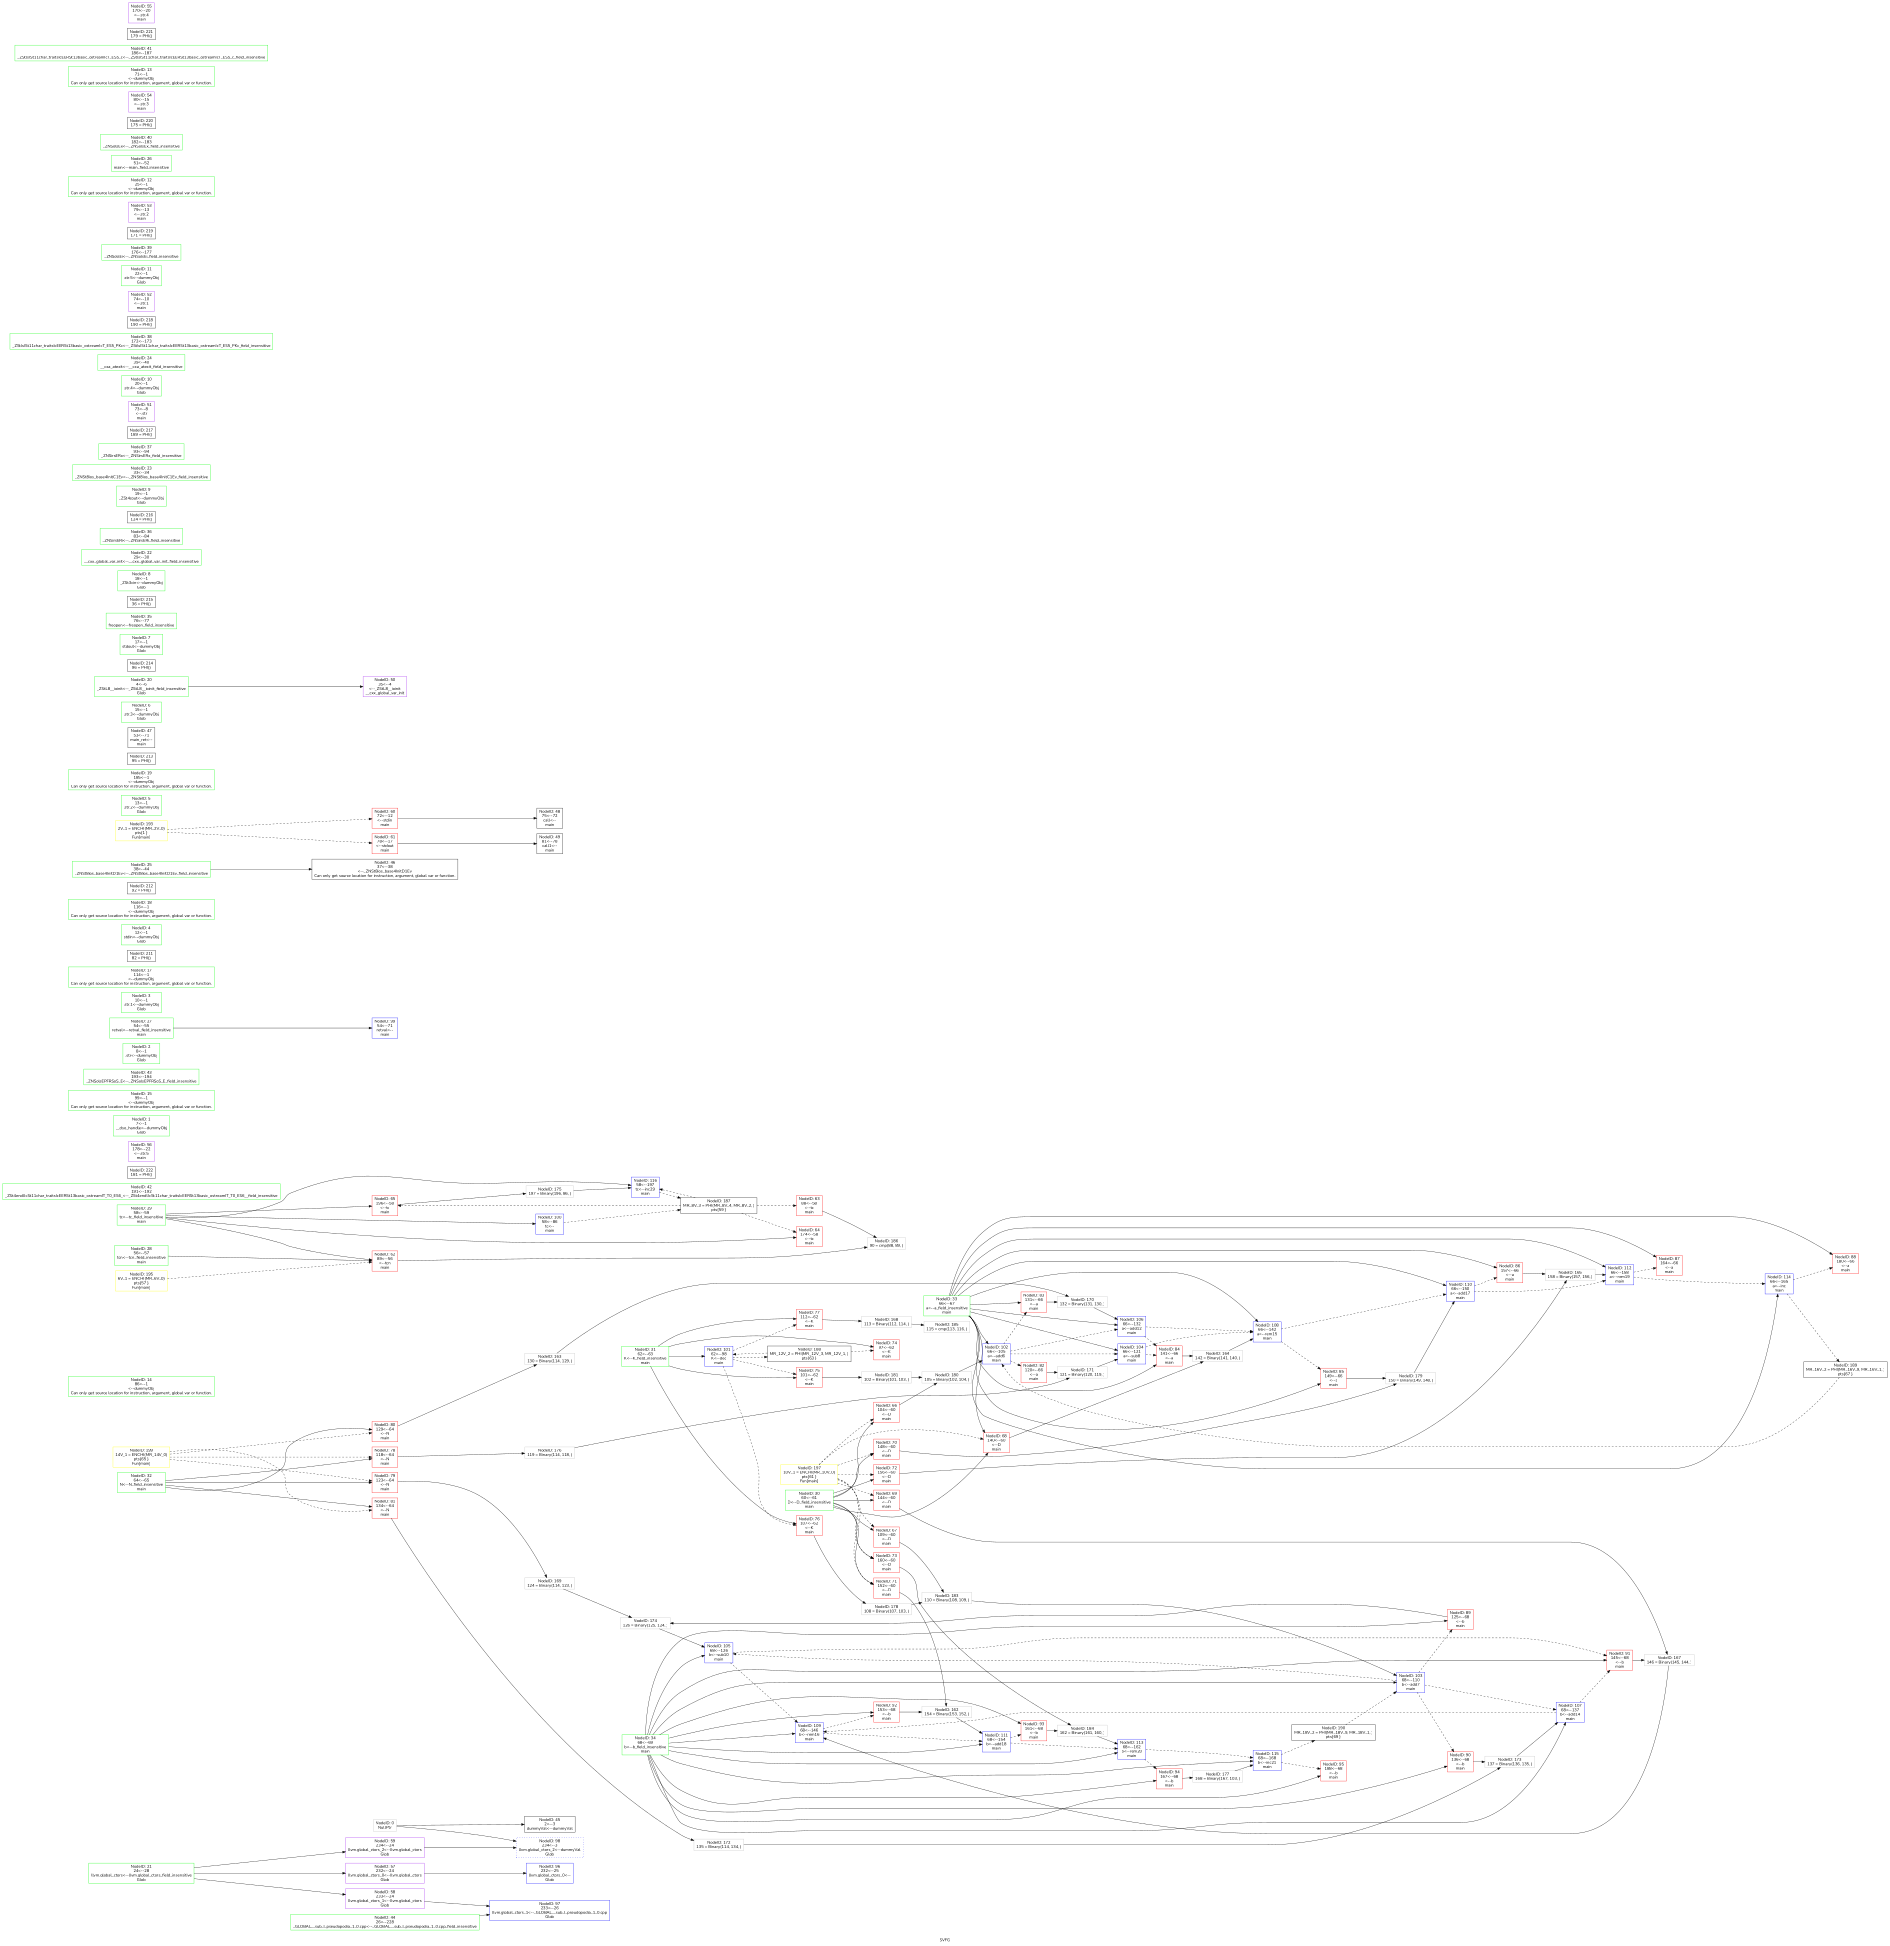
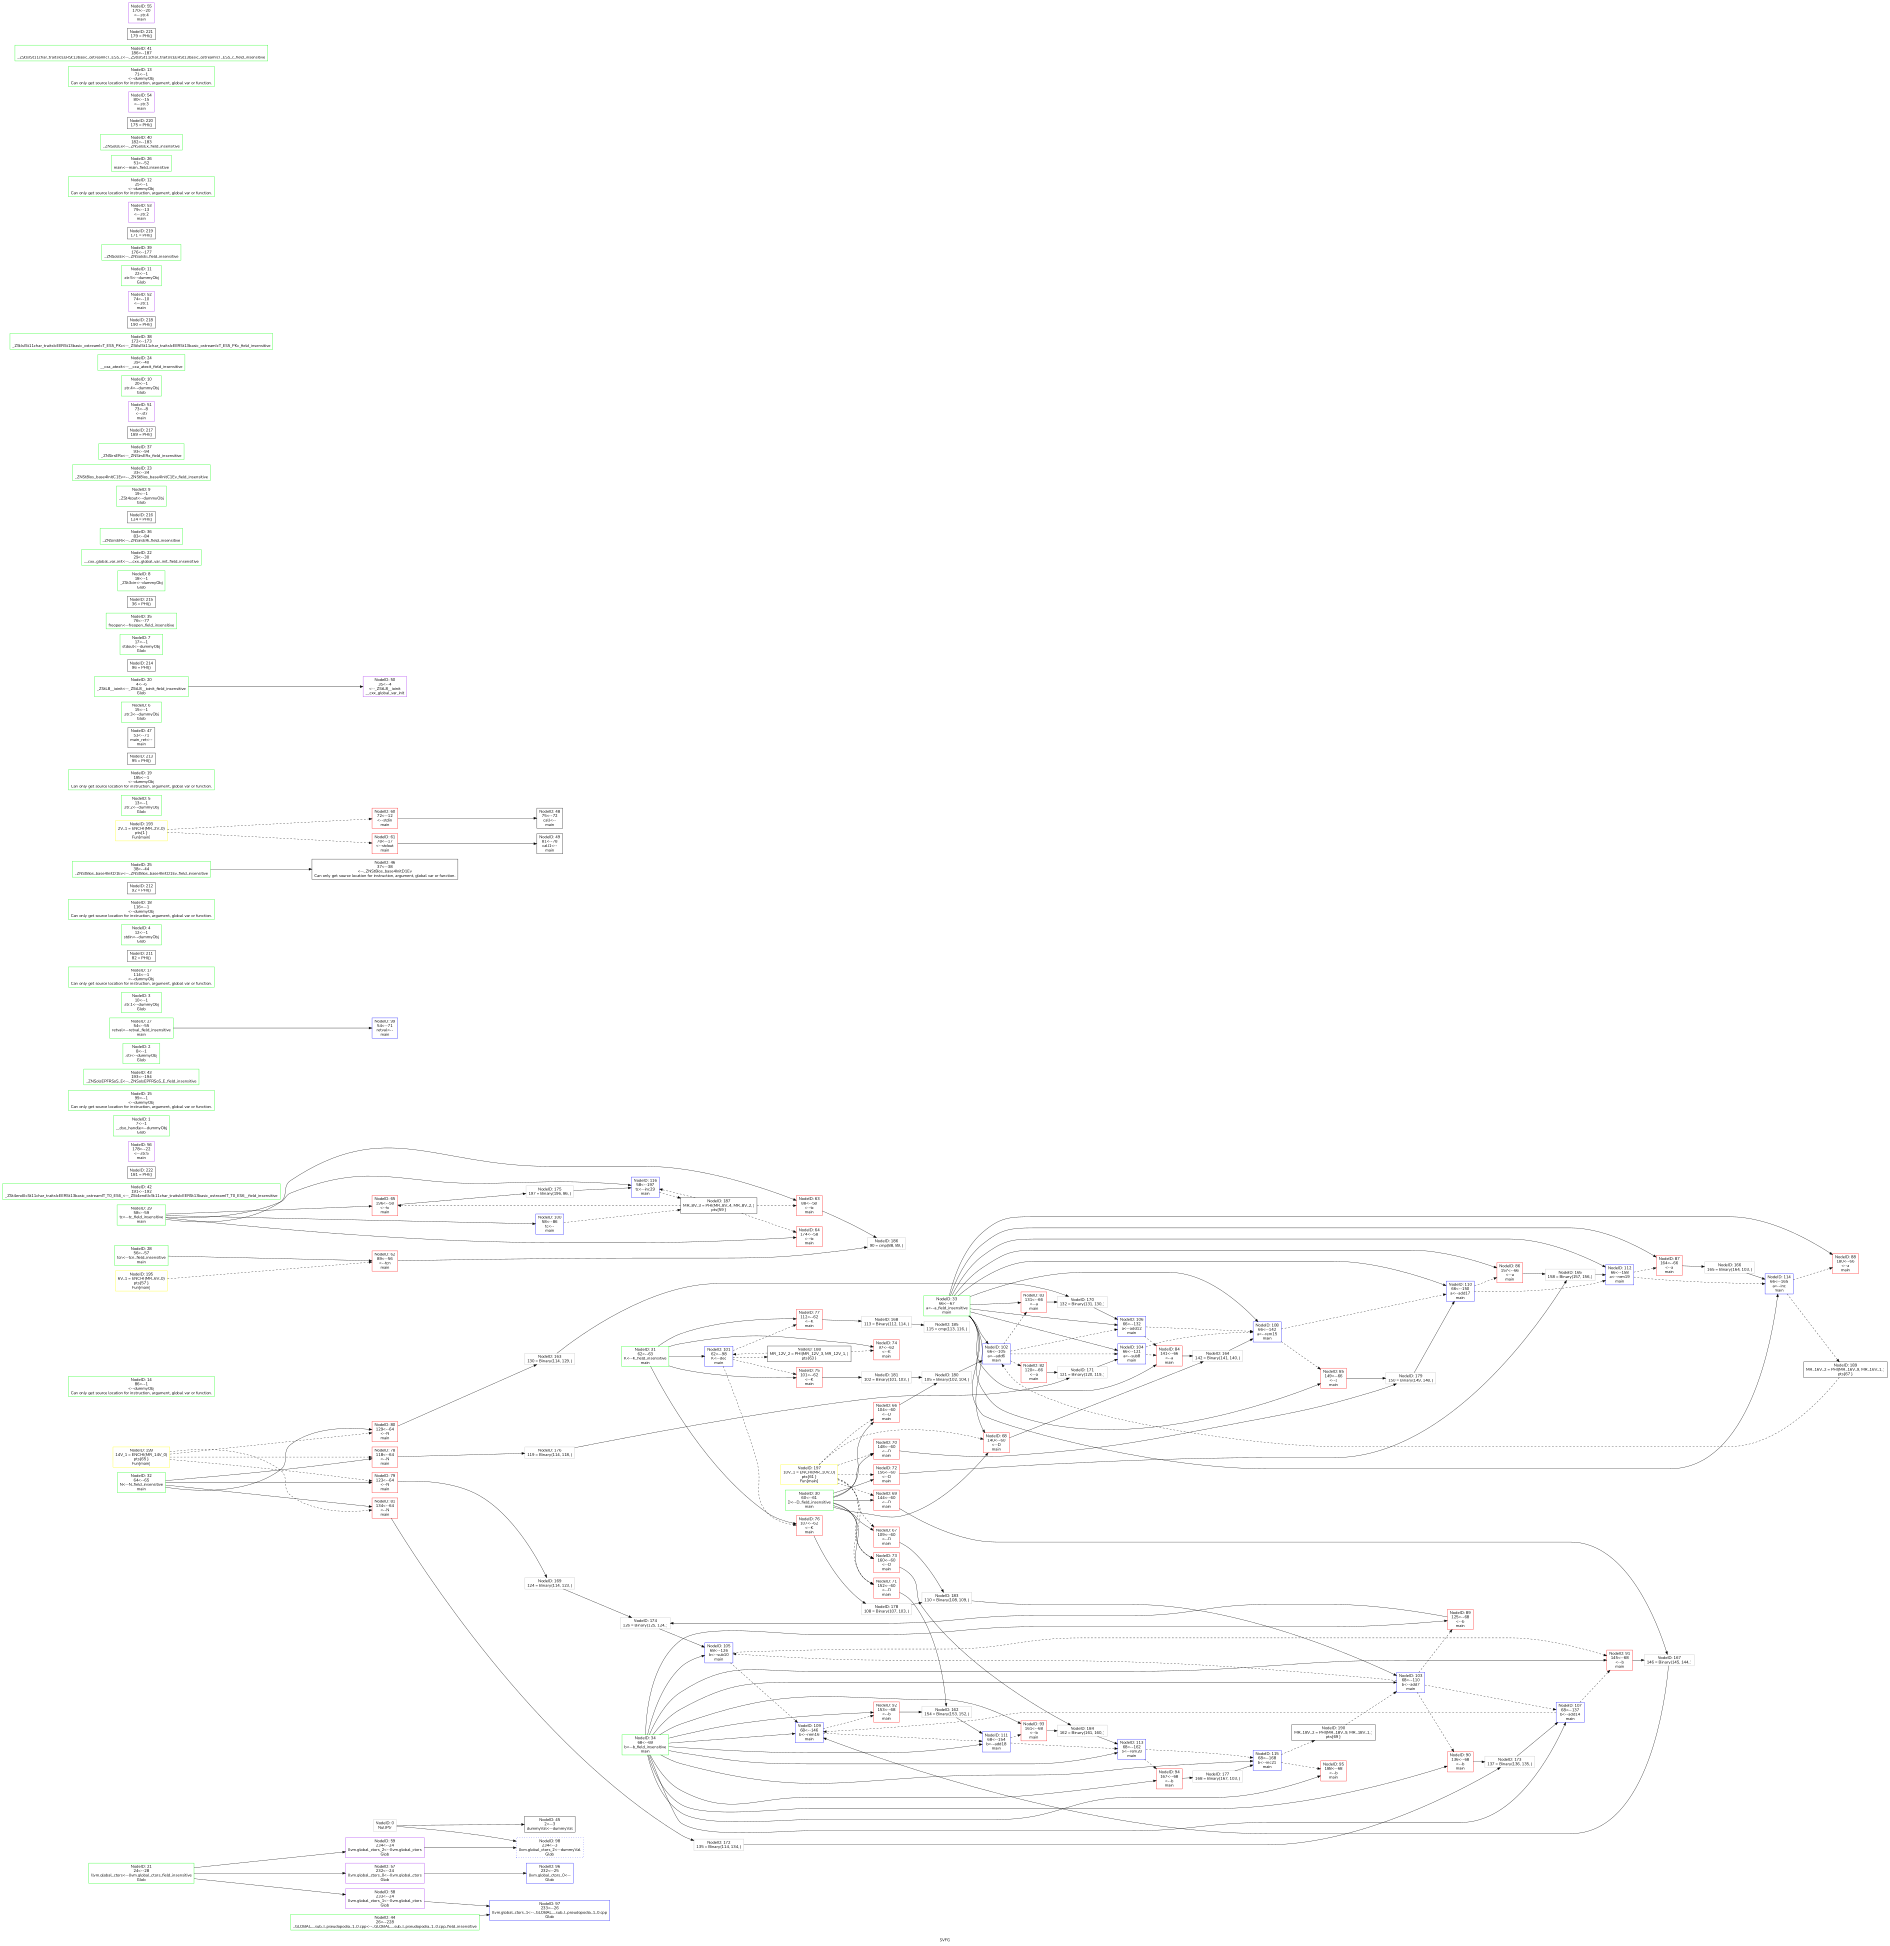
(267, 1239) -> (469, 1159)
none -> (1730, 1267)
